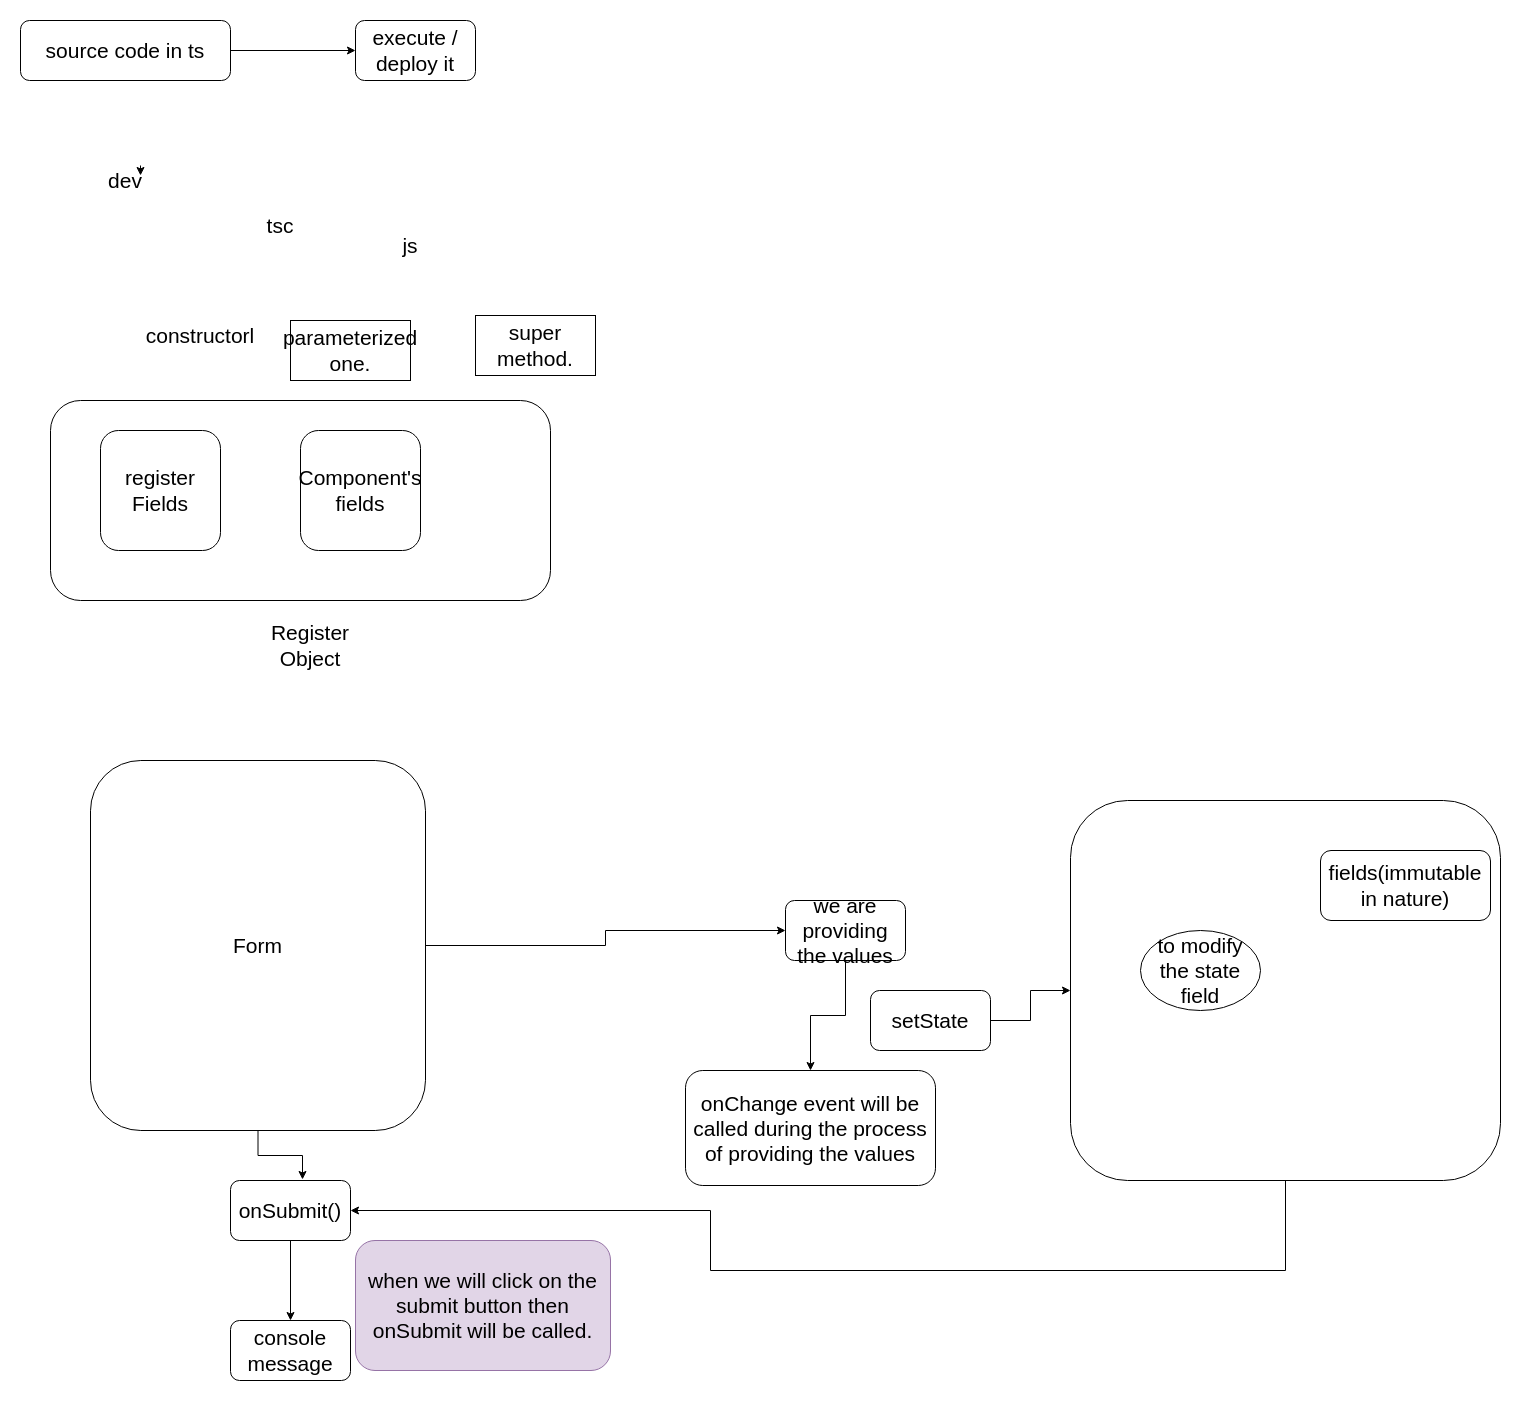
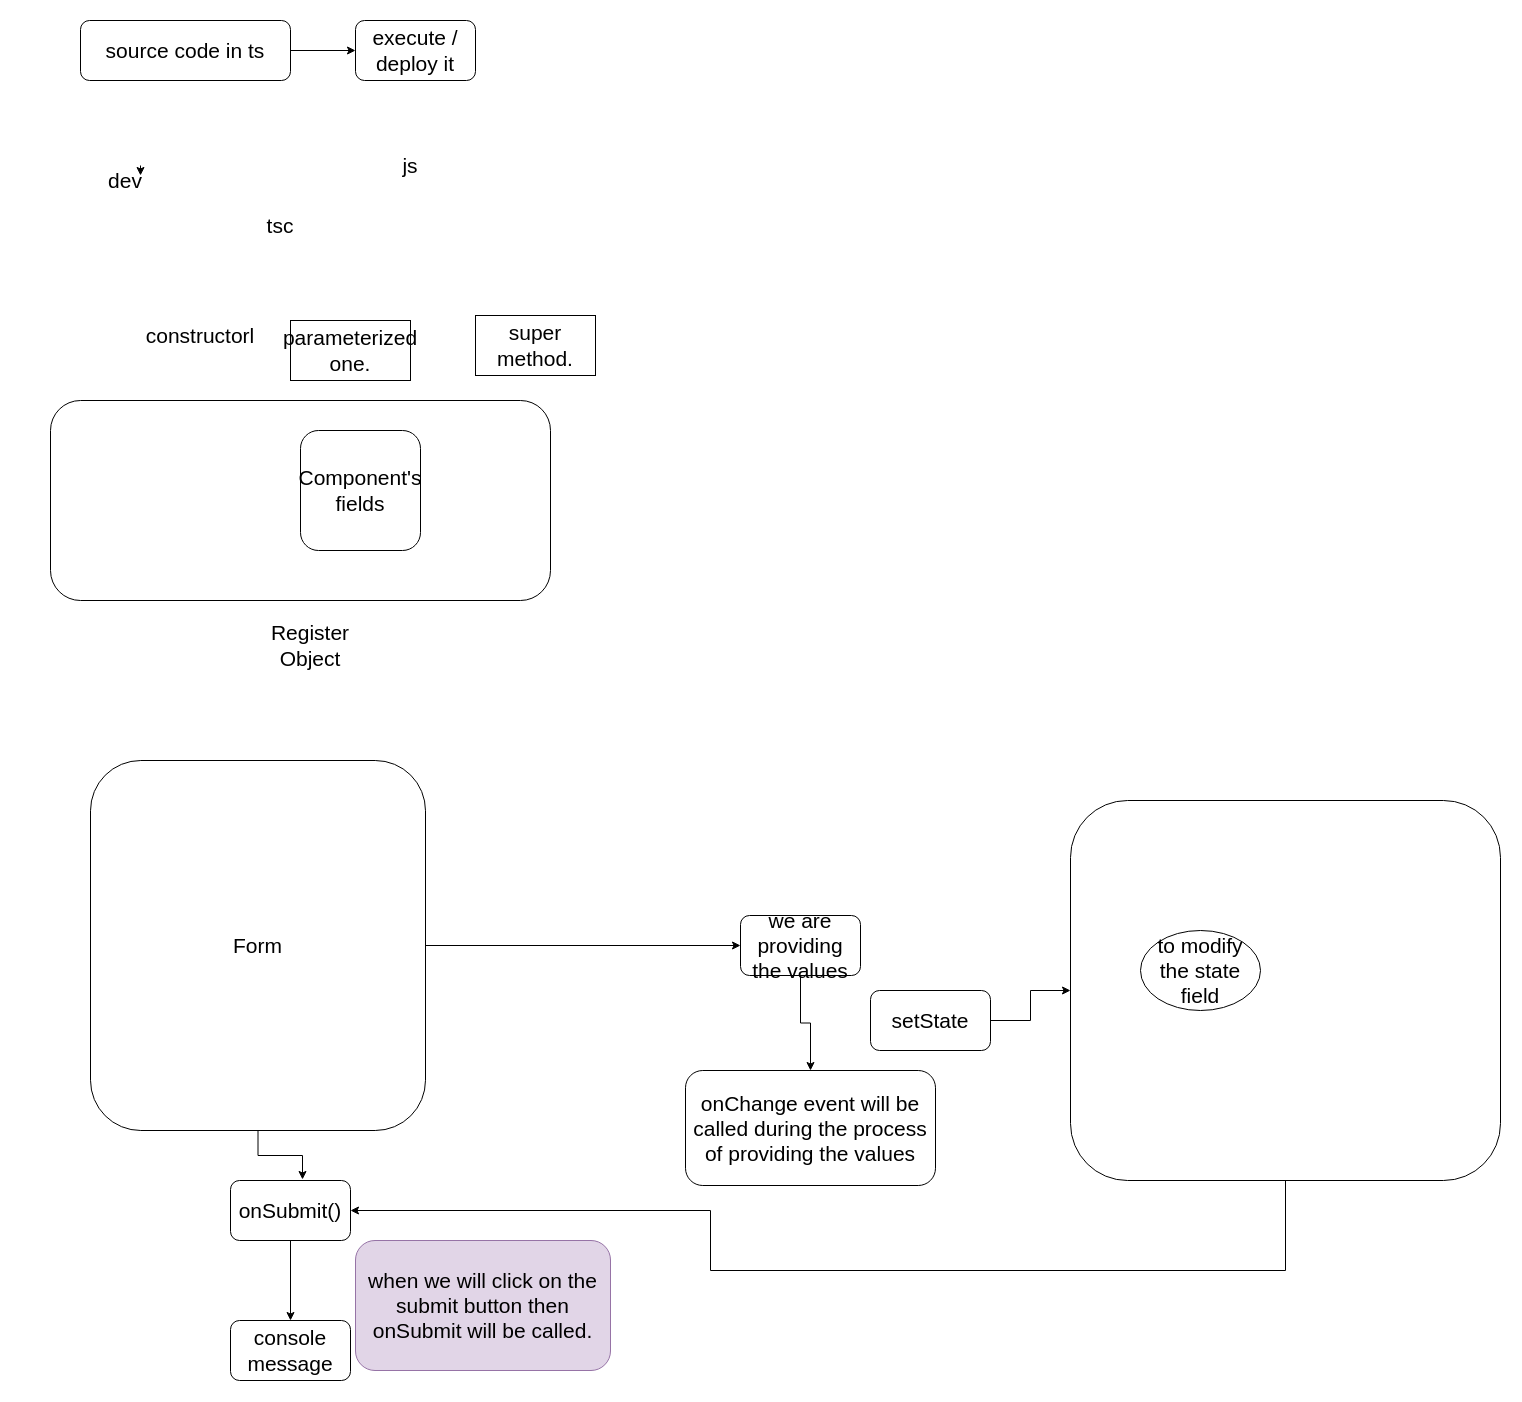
(126, 51) -> (186, 51)
(411, 246) -> (411, 166)
(161, 491) -> none
(1406, 886) -> none
(846, 931) -> (801, 946)
